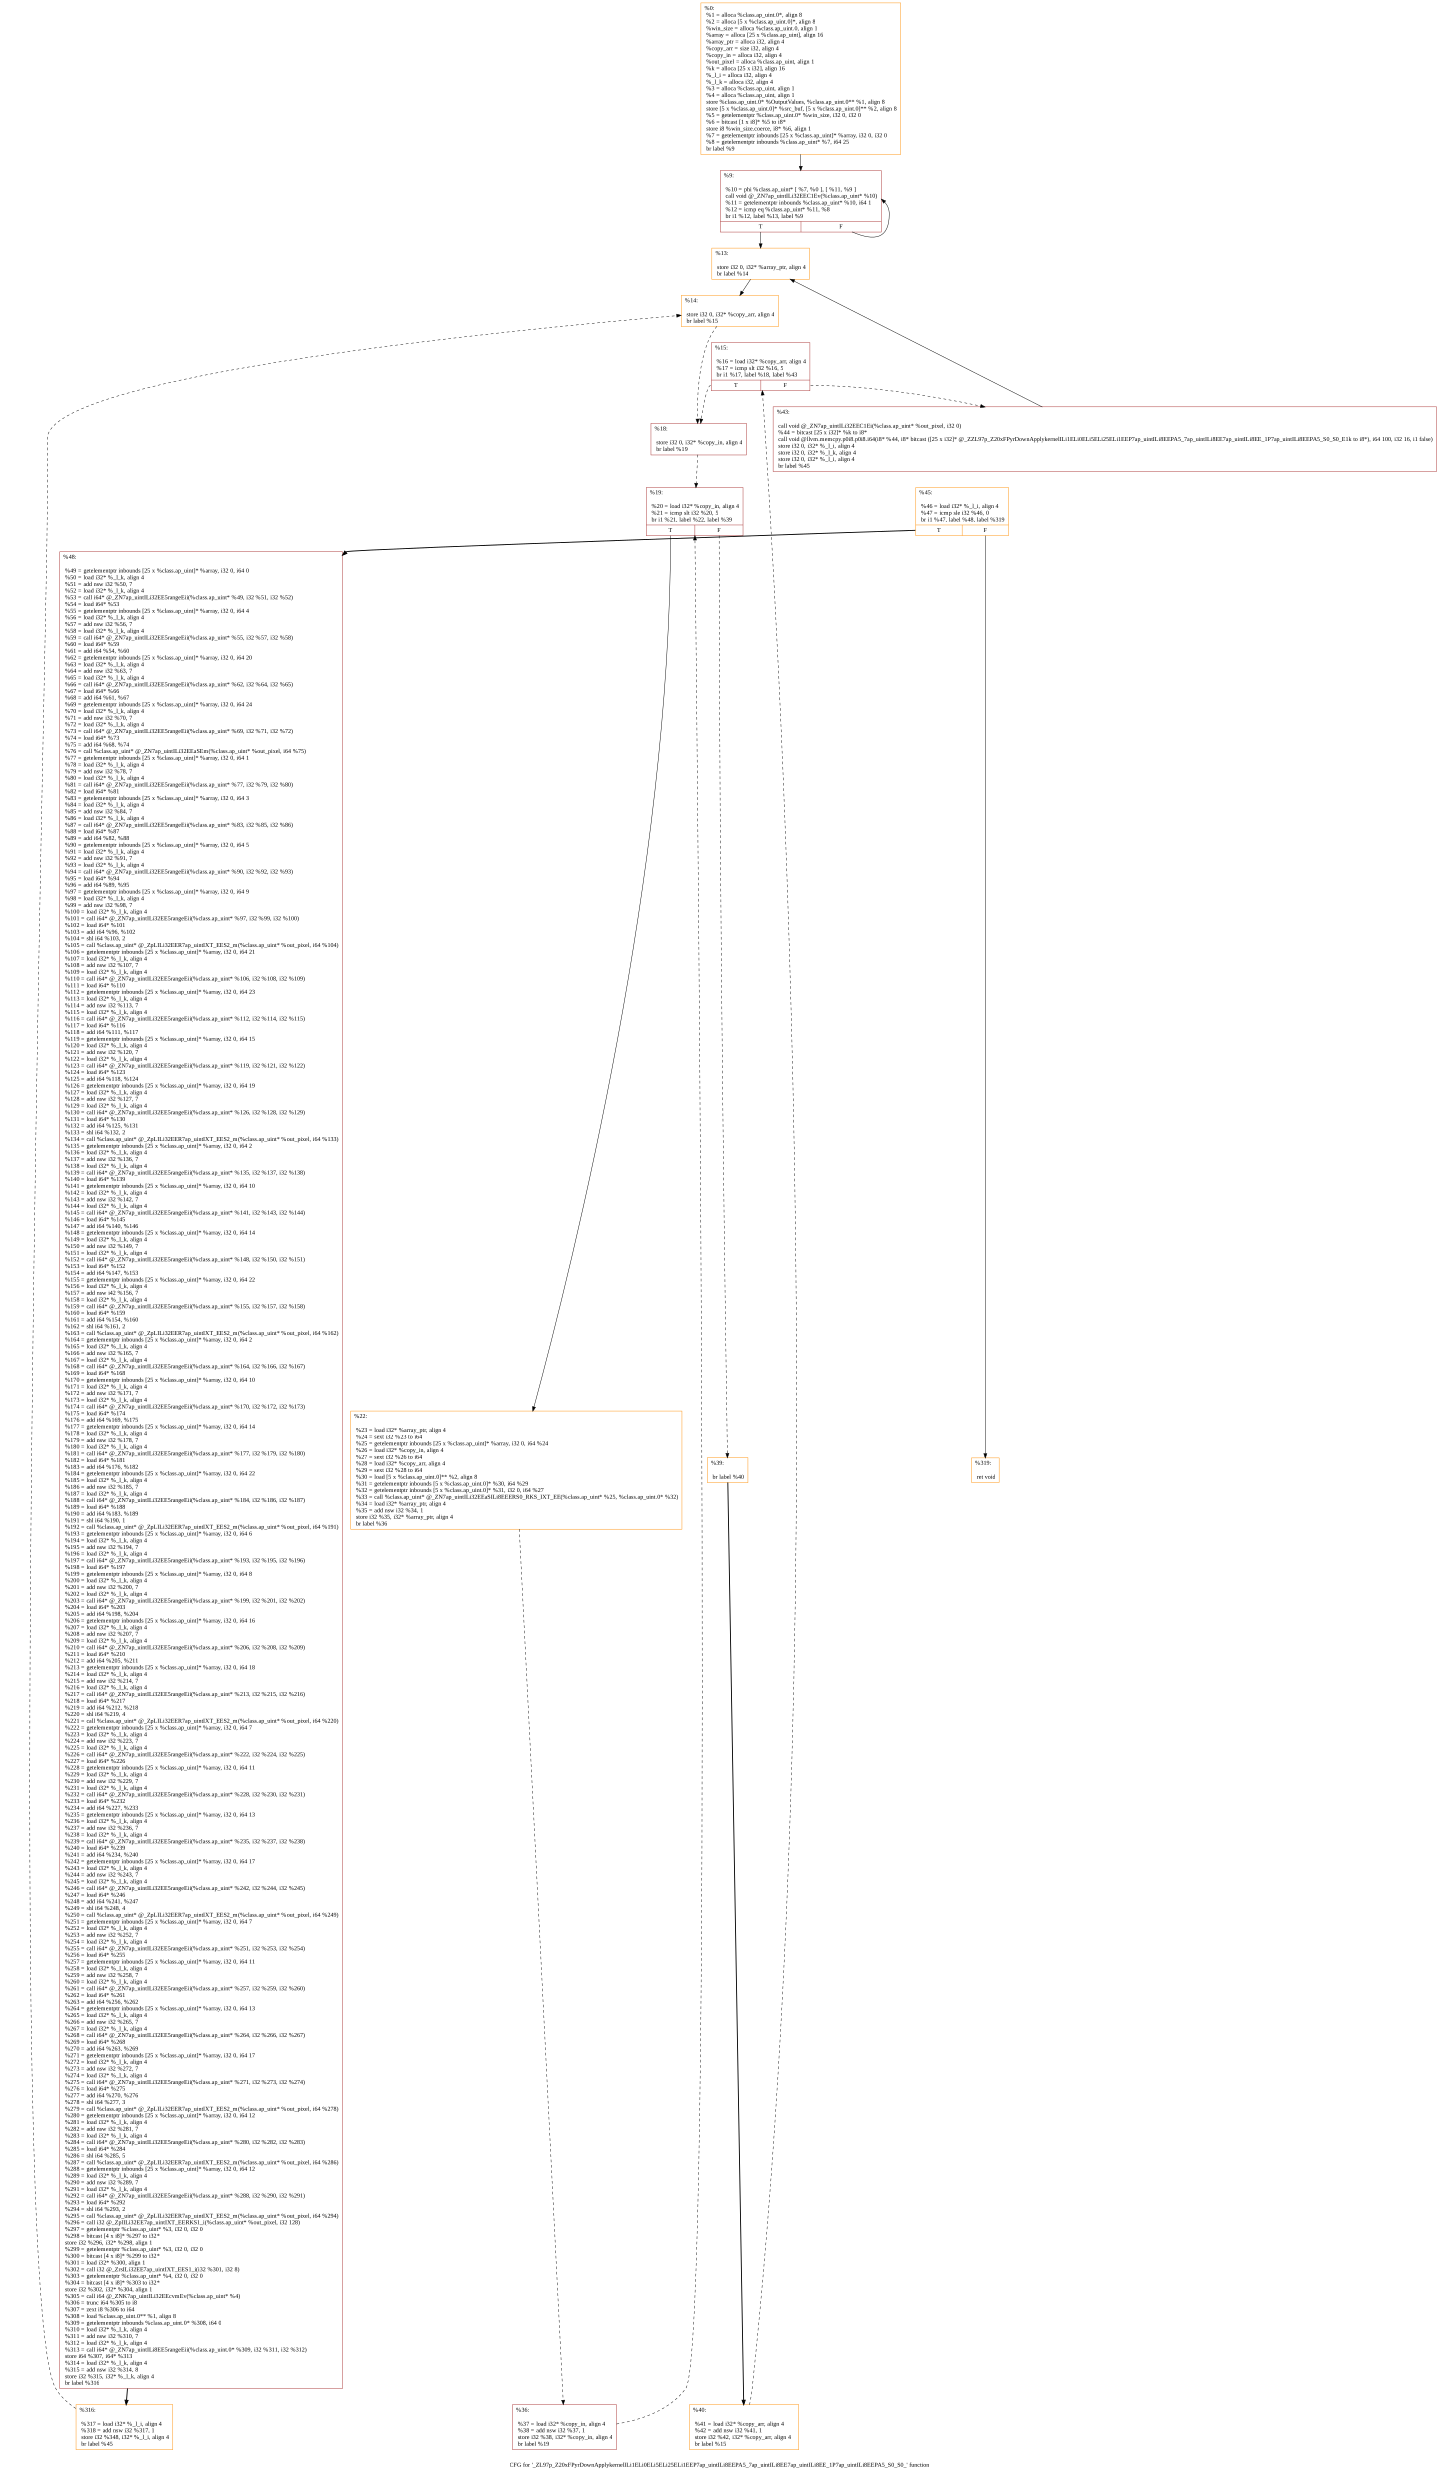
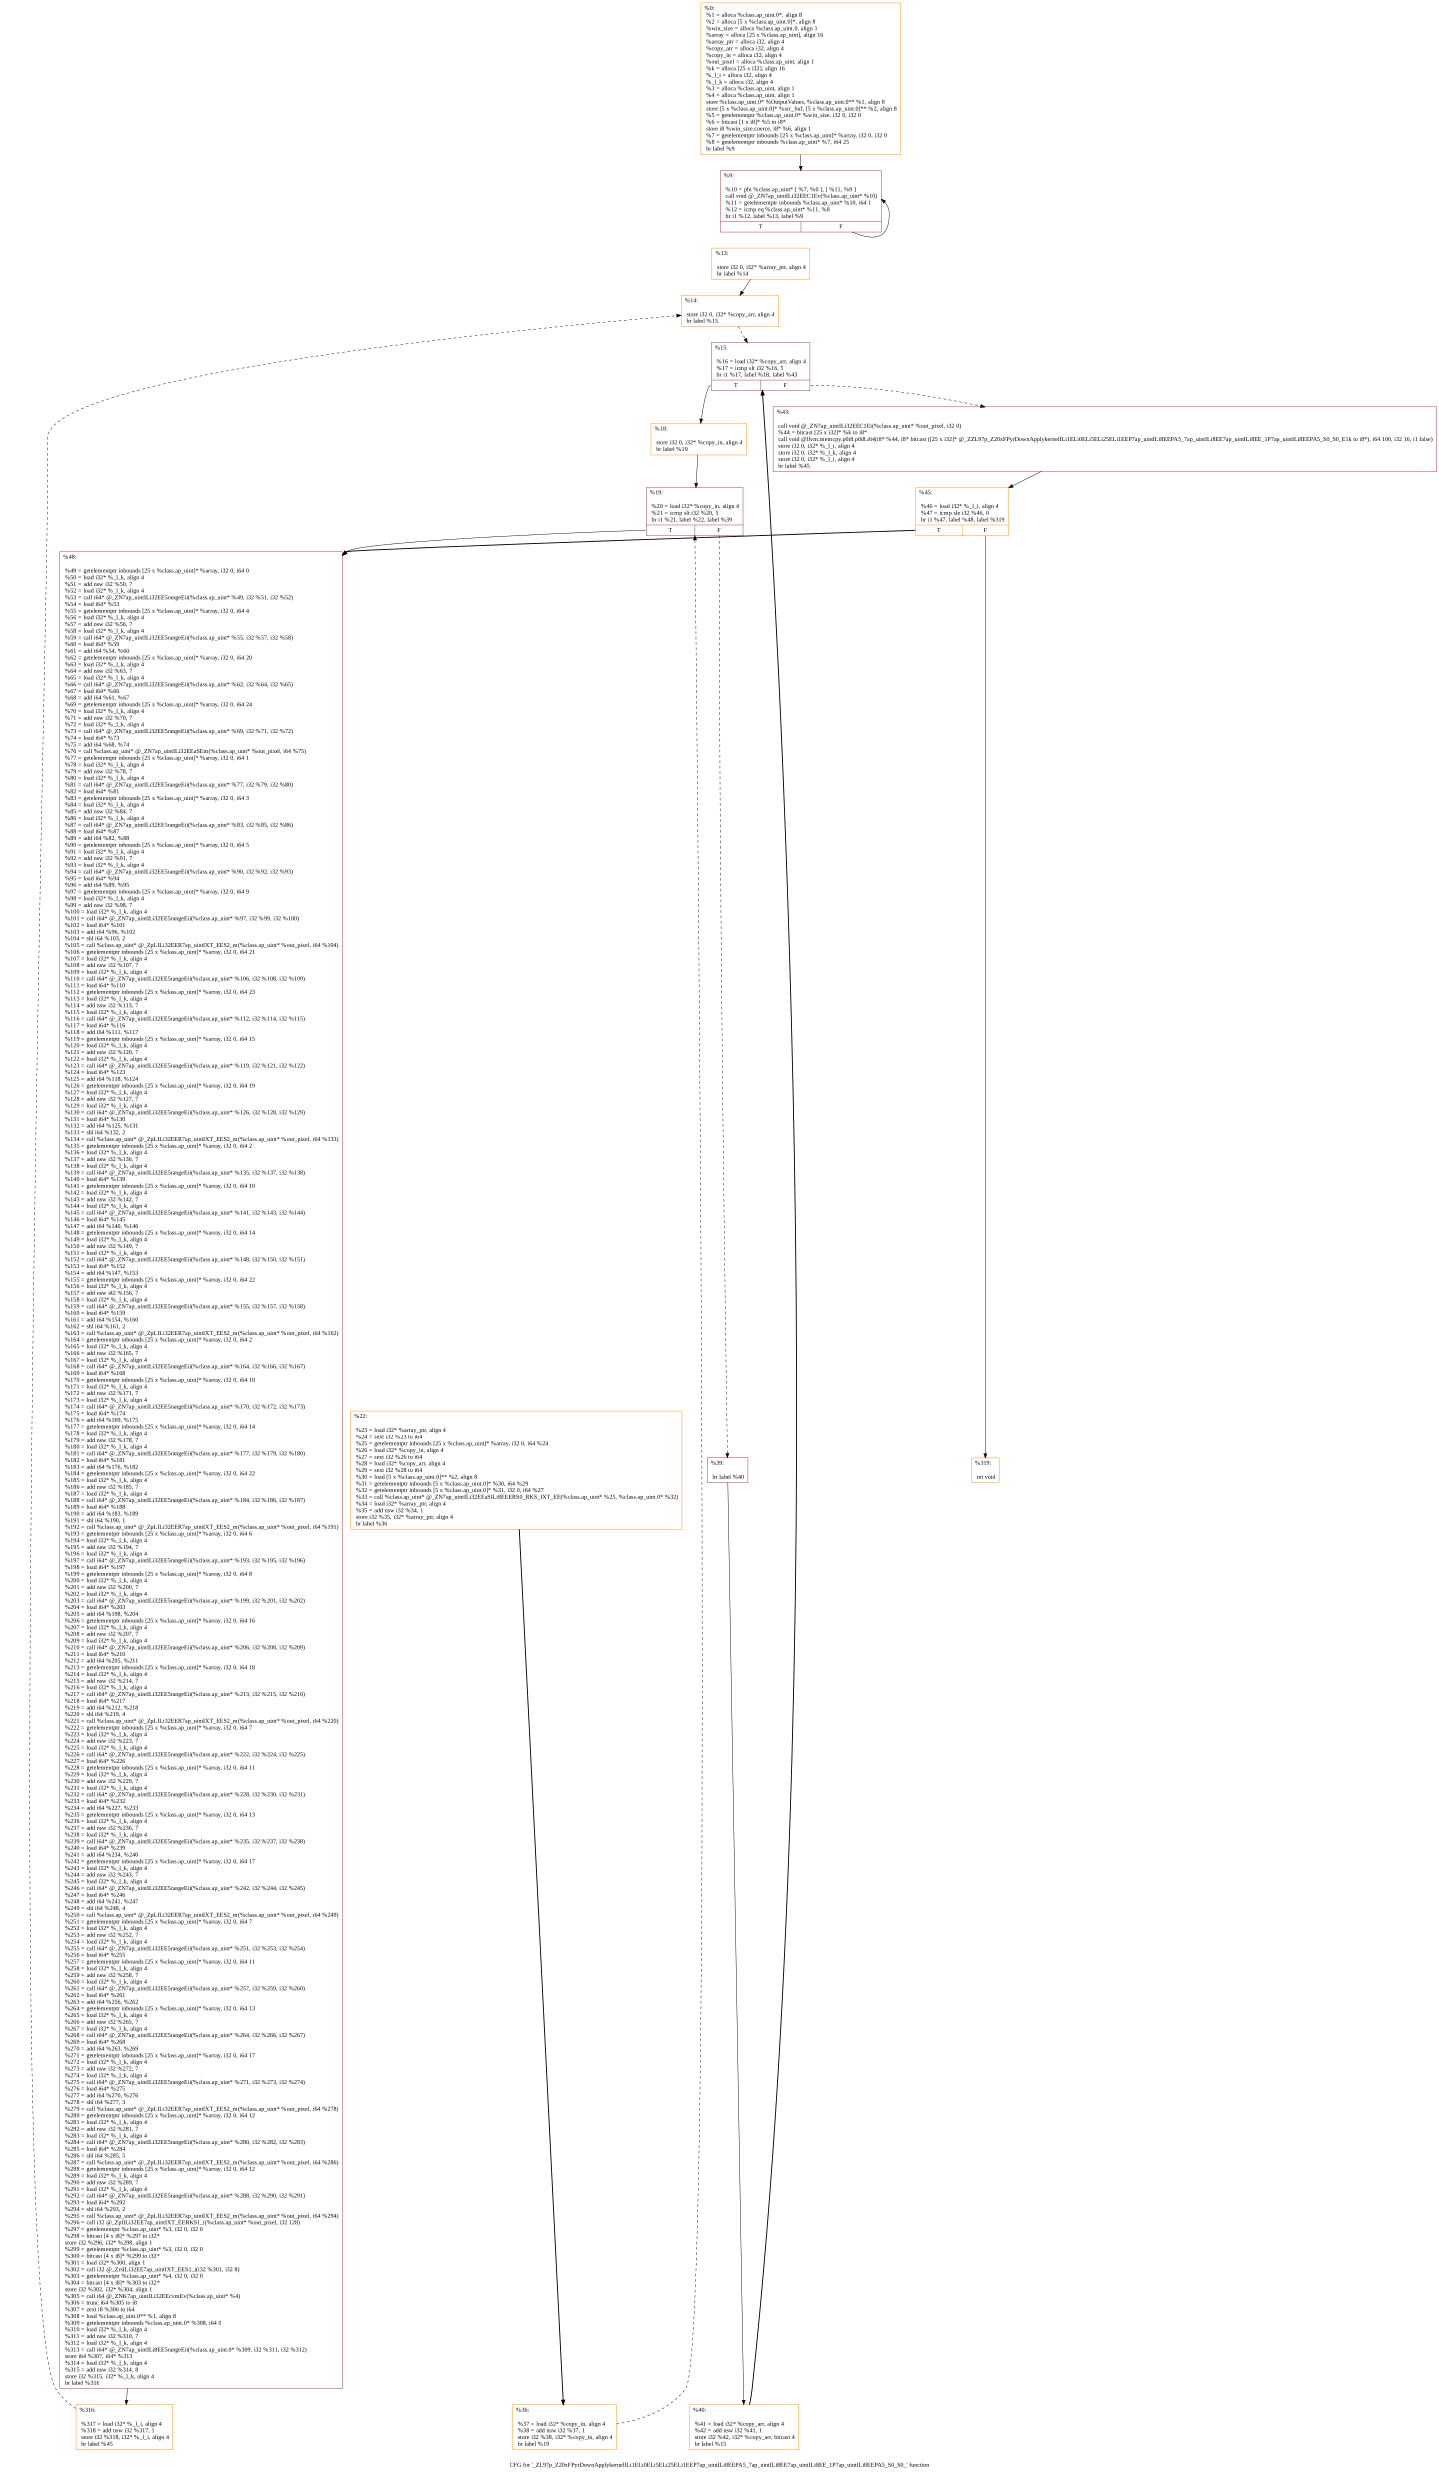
(742, 48) -> (744, 48)
(761, 238) -> none
(918, 344) -> (1027, 479)
(700, 371) -> (742, 333)
(704, 401) -> (704, 401)
(699, 439) -> (699, 439)
(697, 469) -> (697, 469)
(628, 975) -> (495, 537)
(796, 1400) -> (796, 1400)
(728, 1470) -> (728, 1470)
(736, 1941) -> (736, 1941)
(541, 1965) -> (541, 1965)
(127, 2394) -> (127, 2394)
(564, 2427) -> (564, 2427)
(124, 2437) -> (124, 2437)
(742, 2437) -> (744, 2437)
